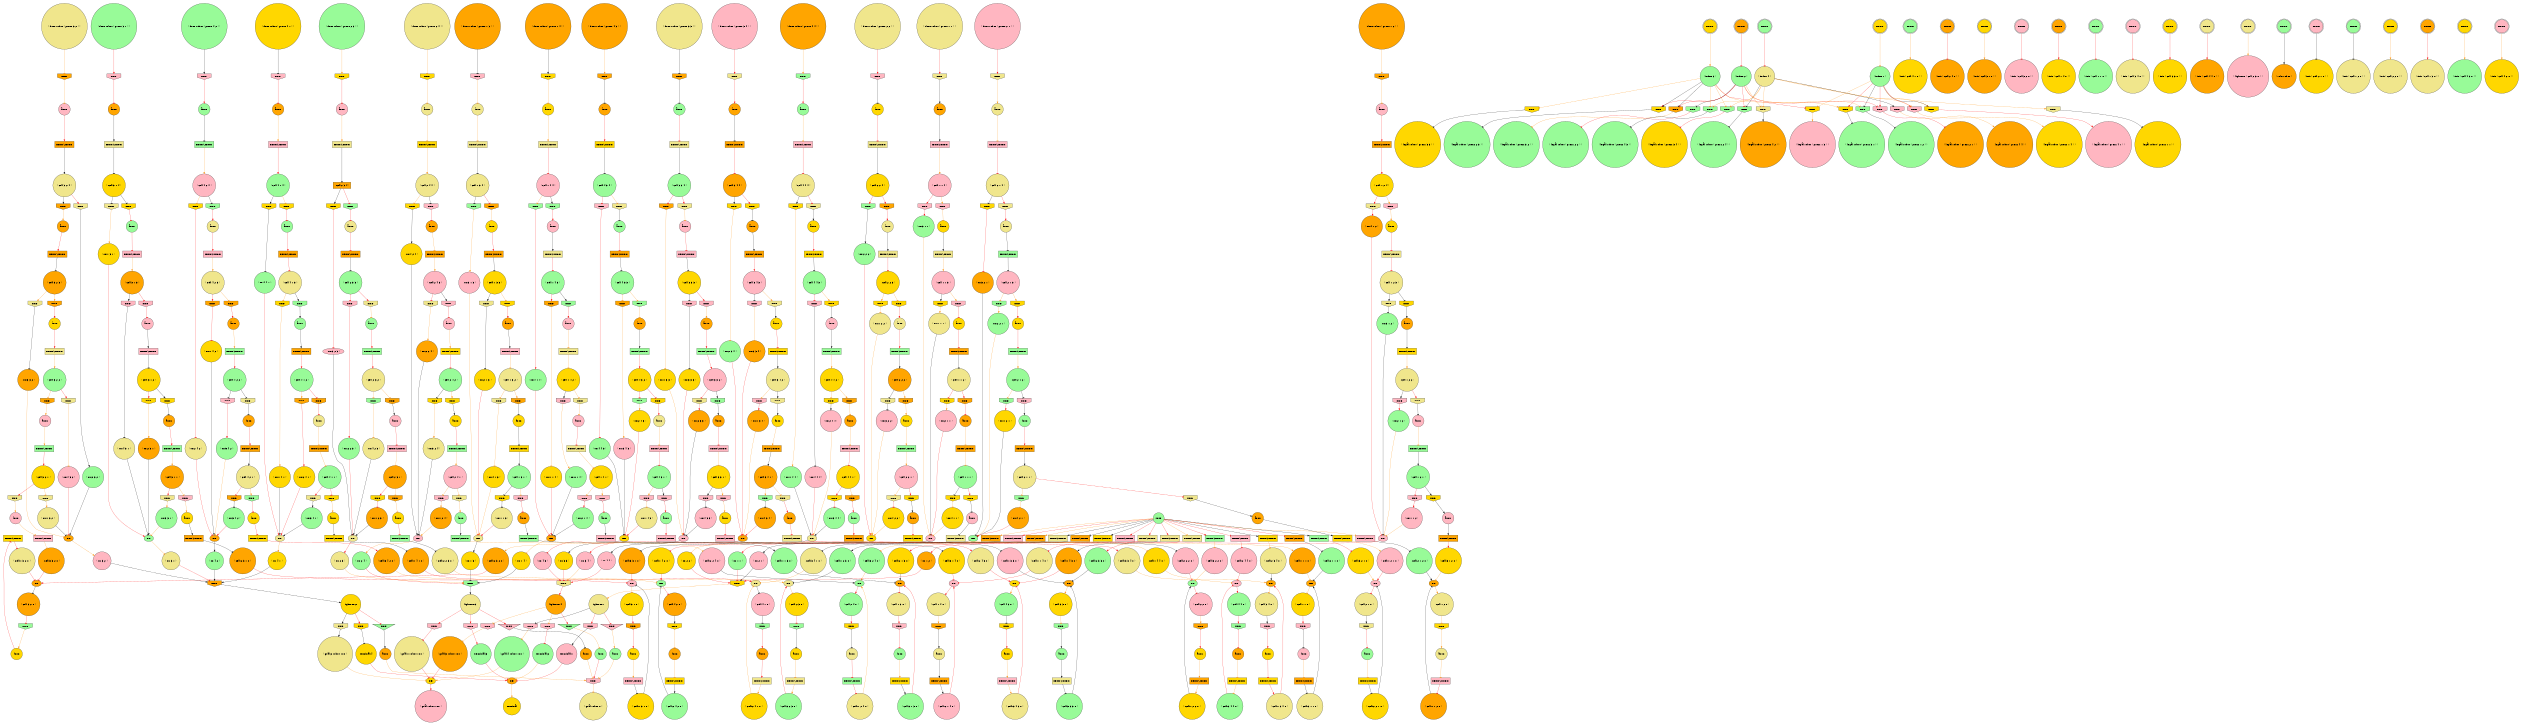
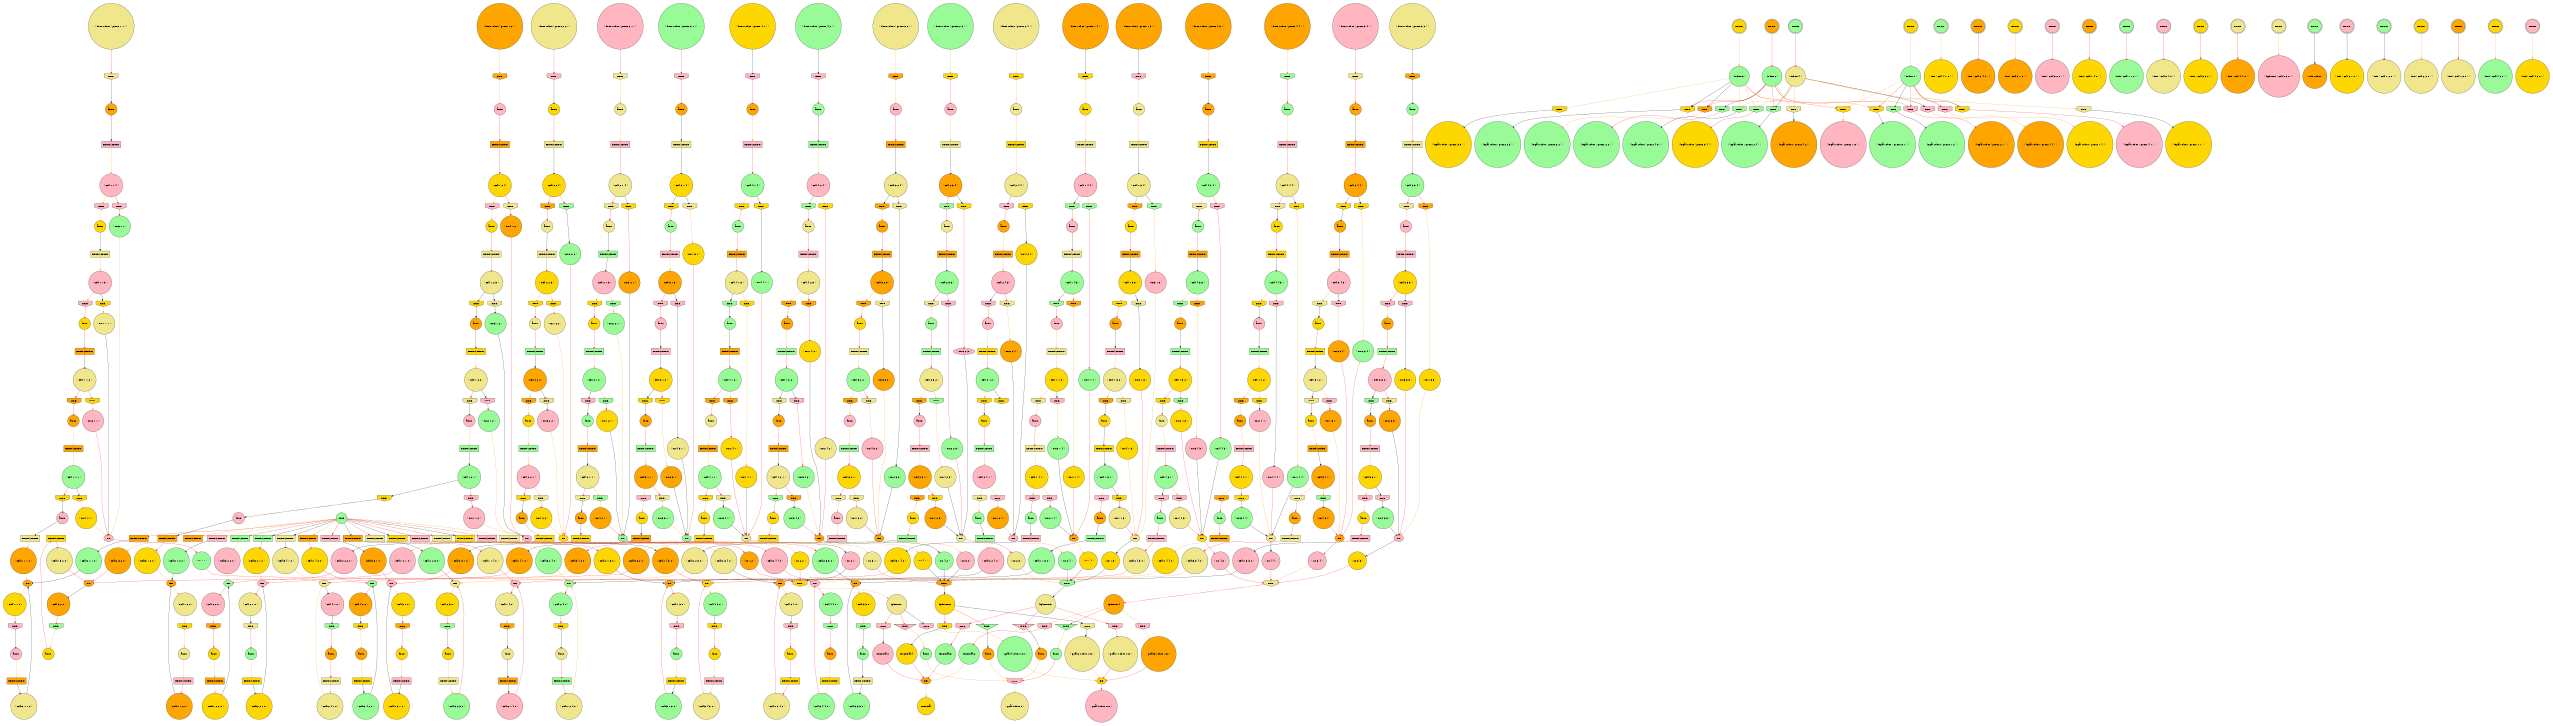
(342, 185) -> (951, 185)
(434, 449) -> none
(576, 477) -> (1058, 449)
(706, 518) -> (1383, 518)
(754, 706) -> (330, 706)
